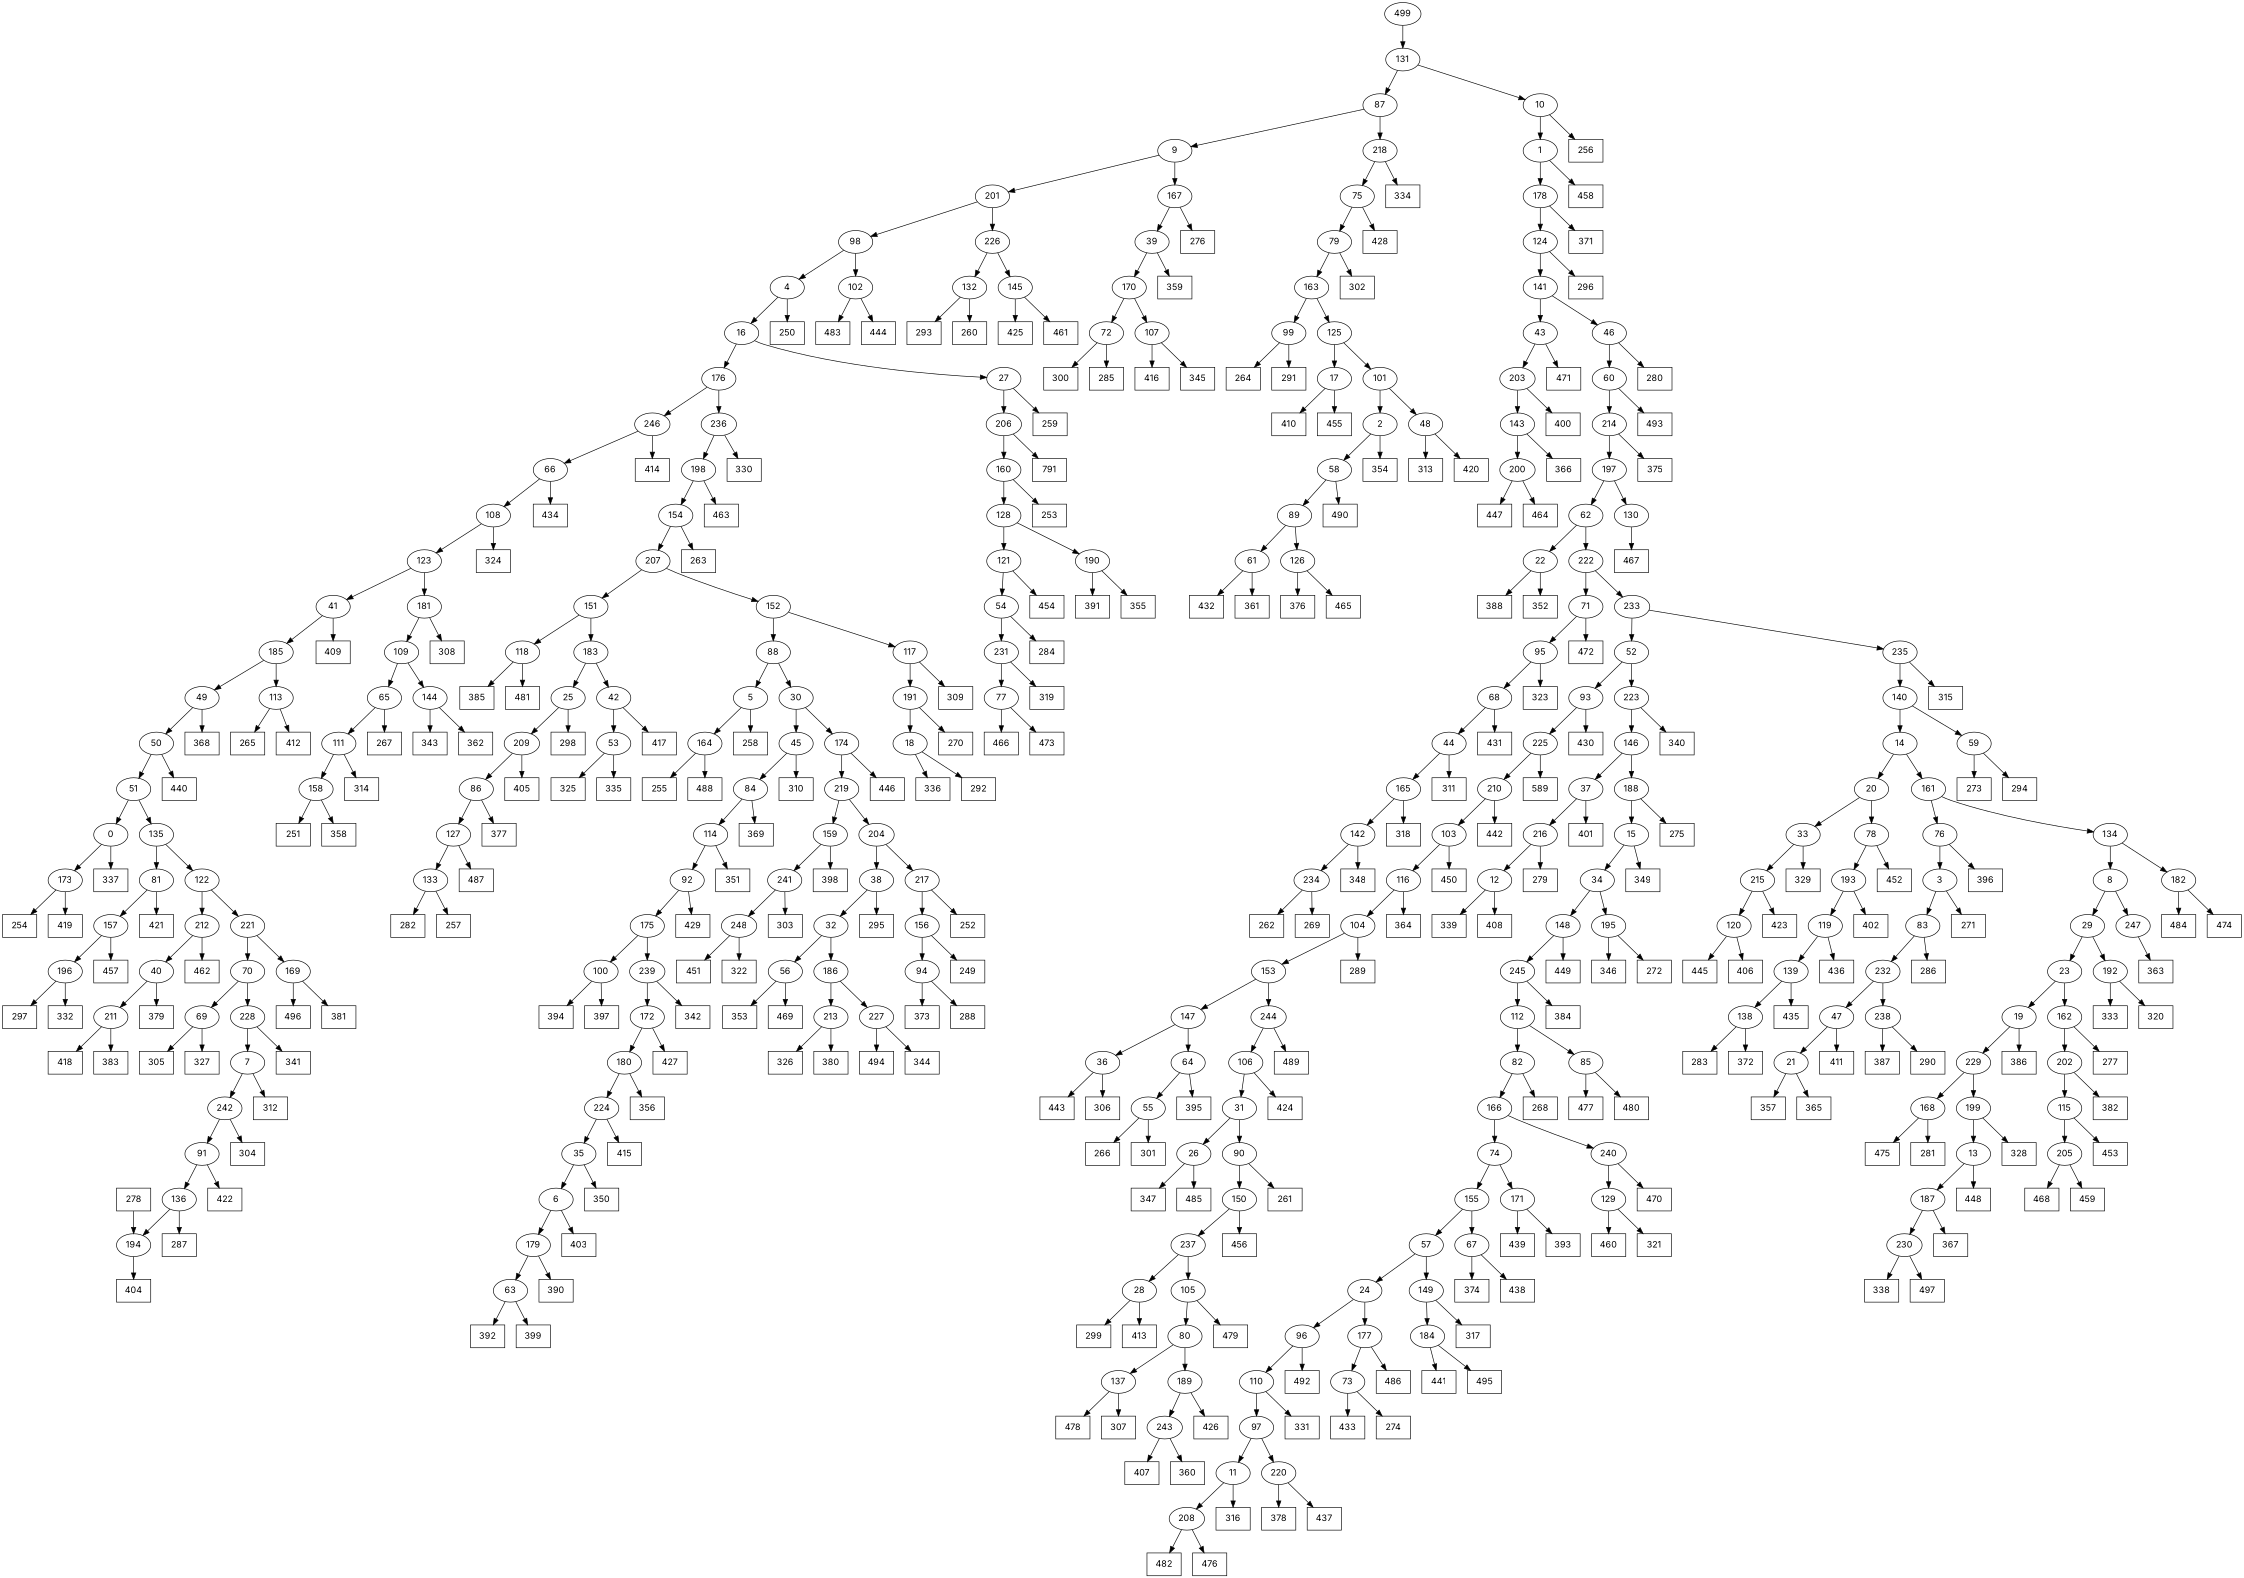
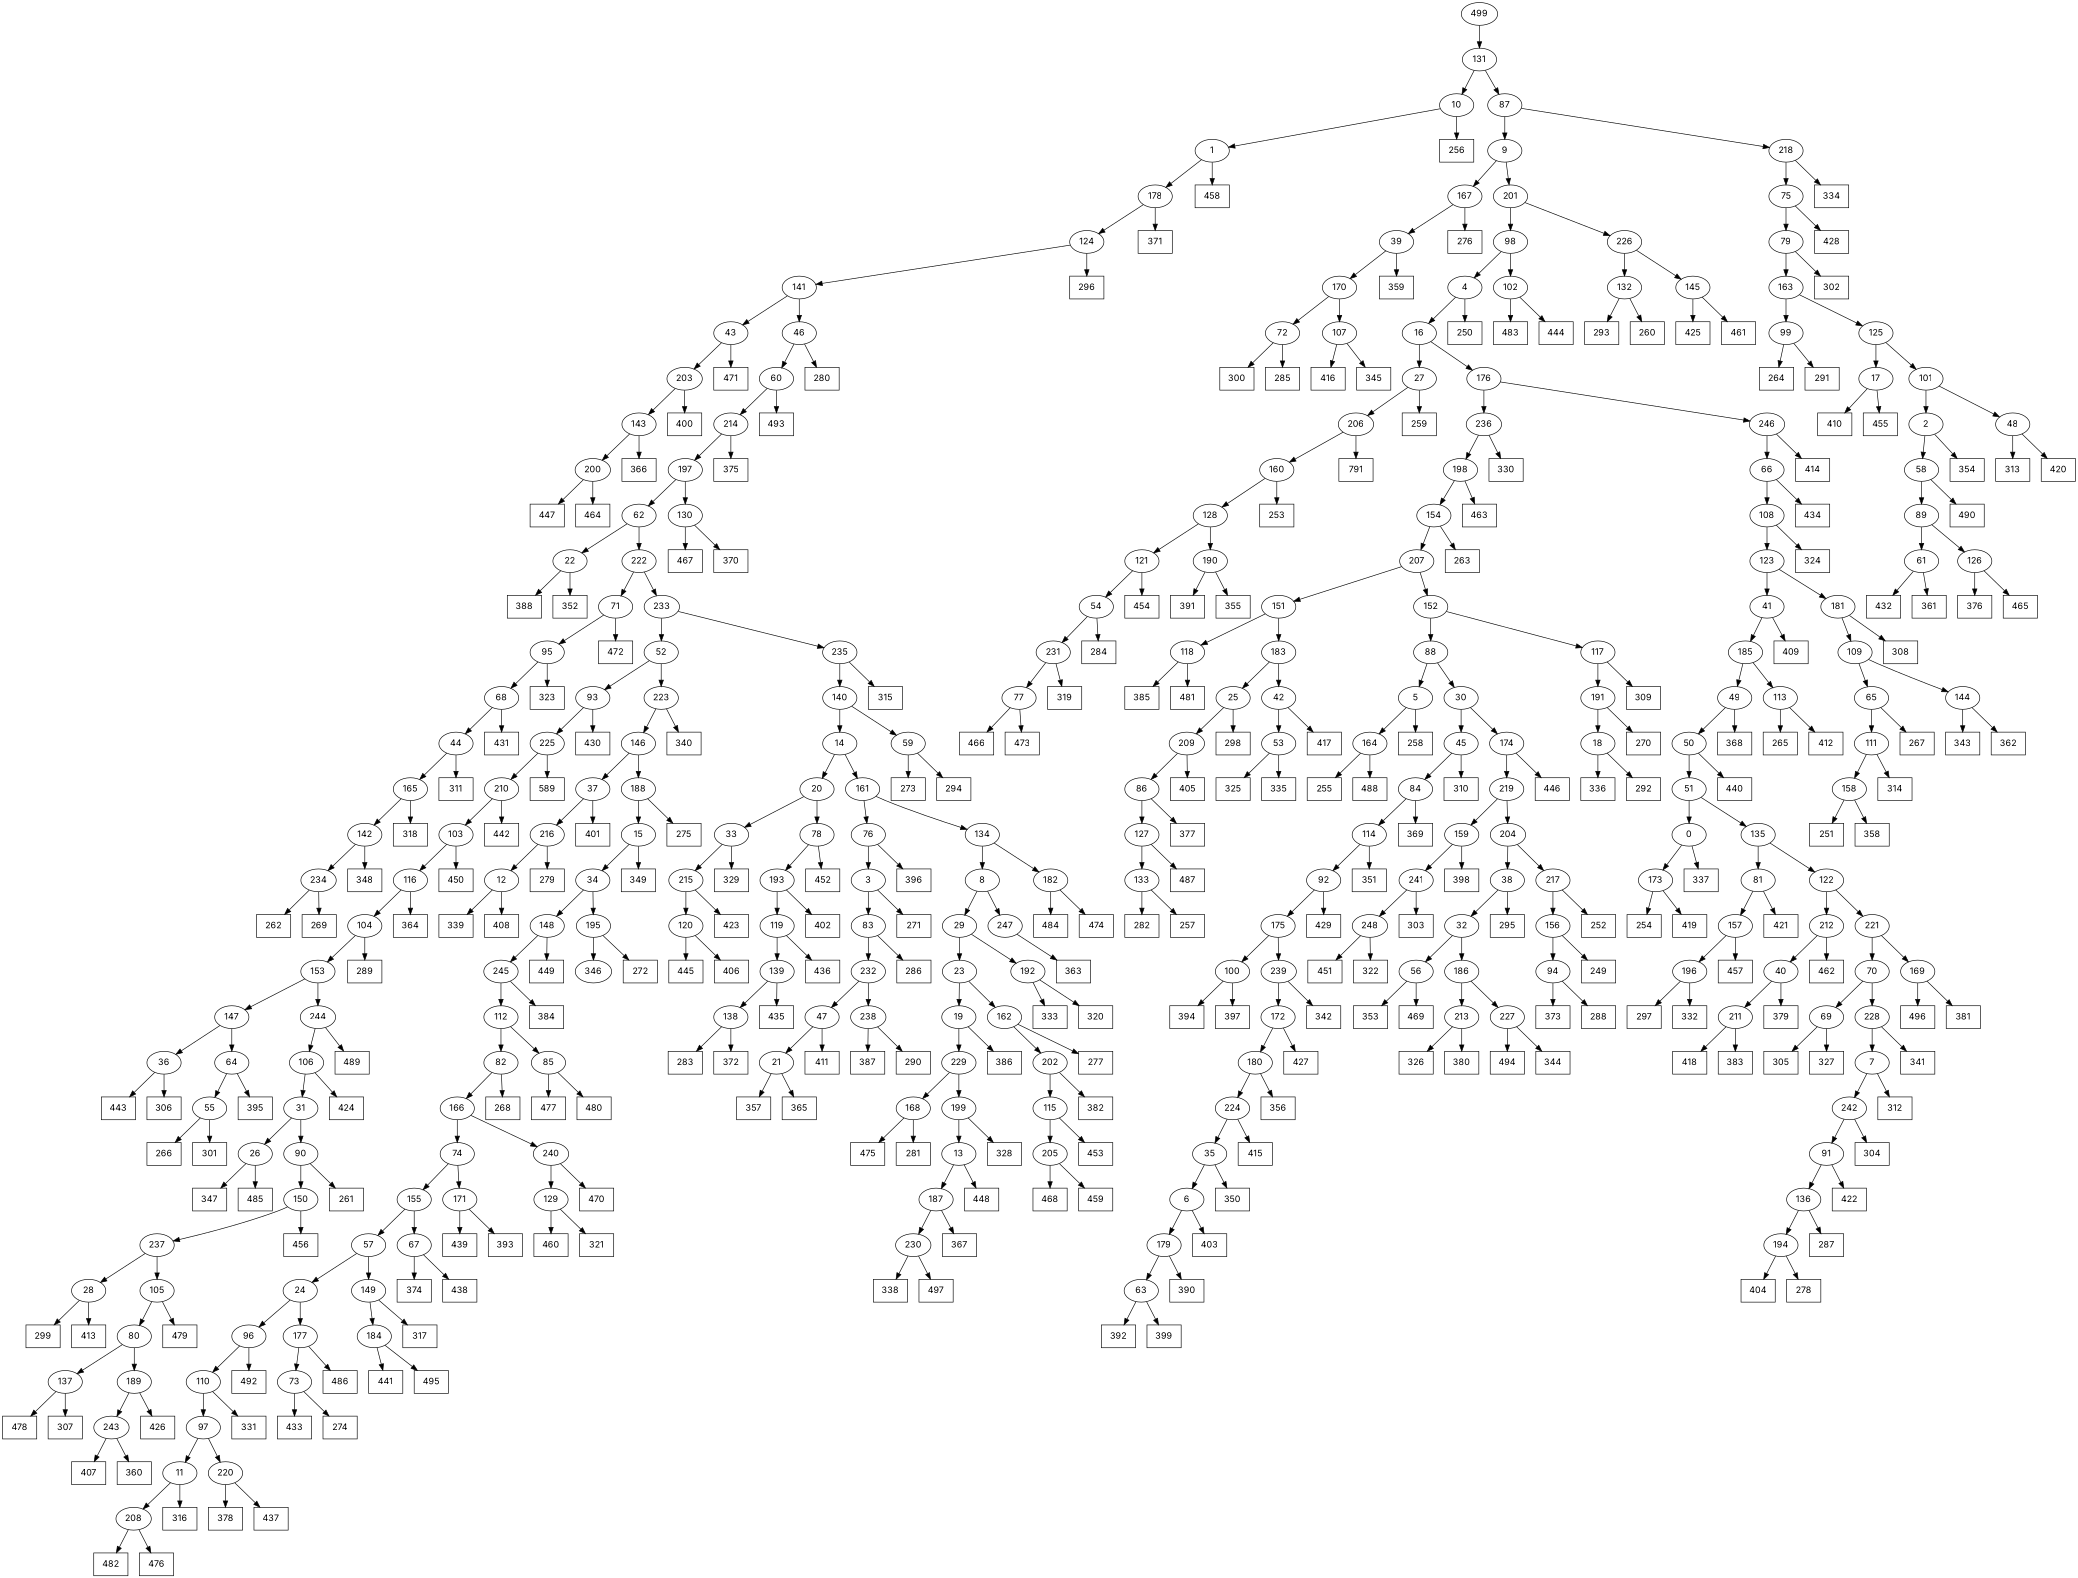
none -> (731, 561)
(1609, 972) -> (593, 972)
(134, 1219) -> (1791, 1265)
